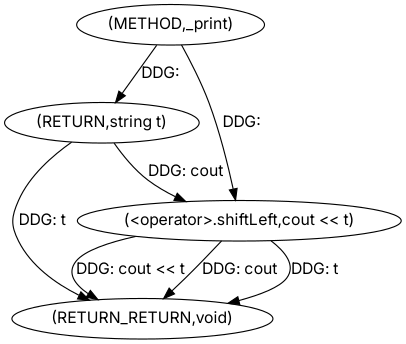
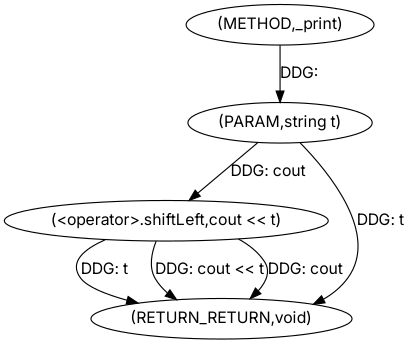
(213, 115) -> none
(102, 123) -> (280, 123)
